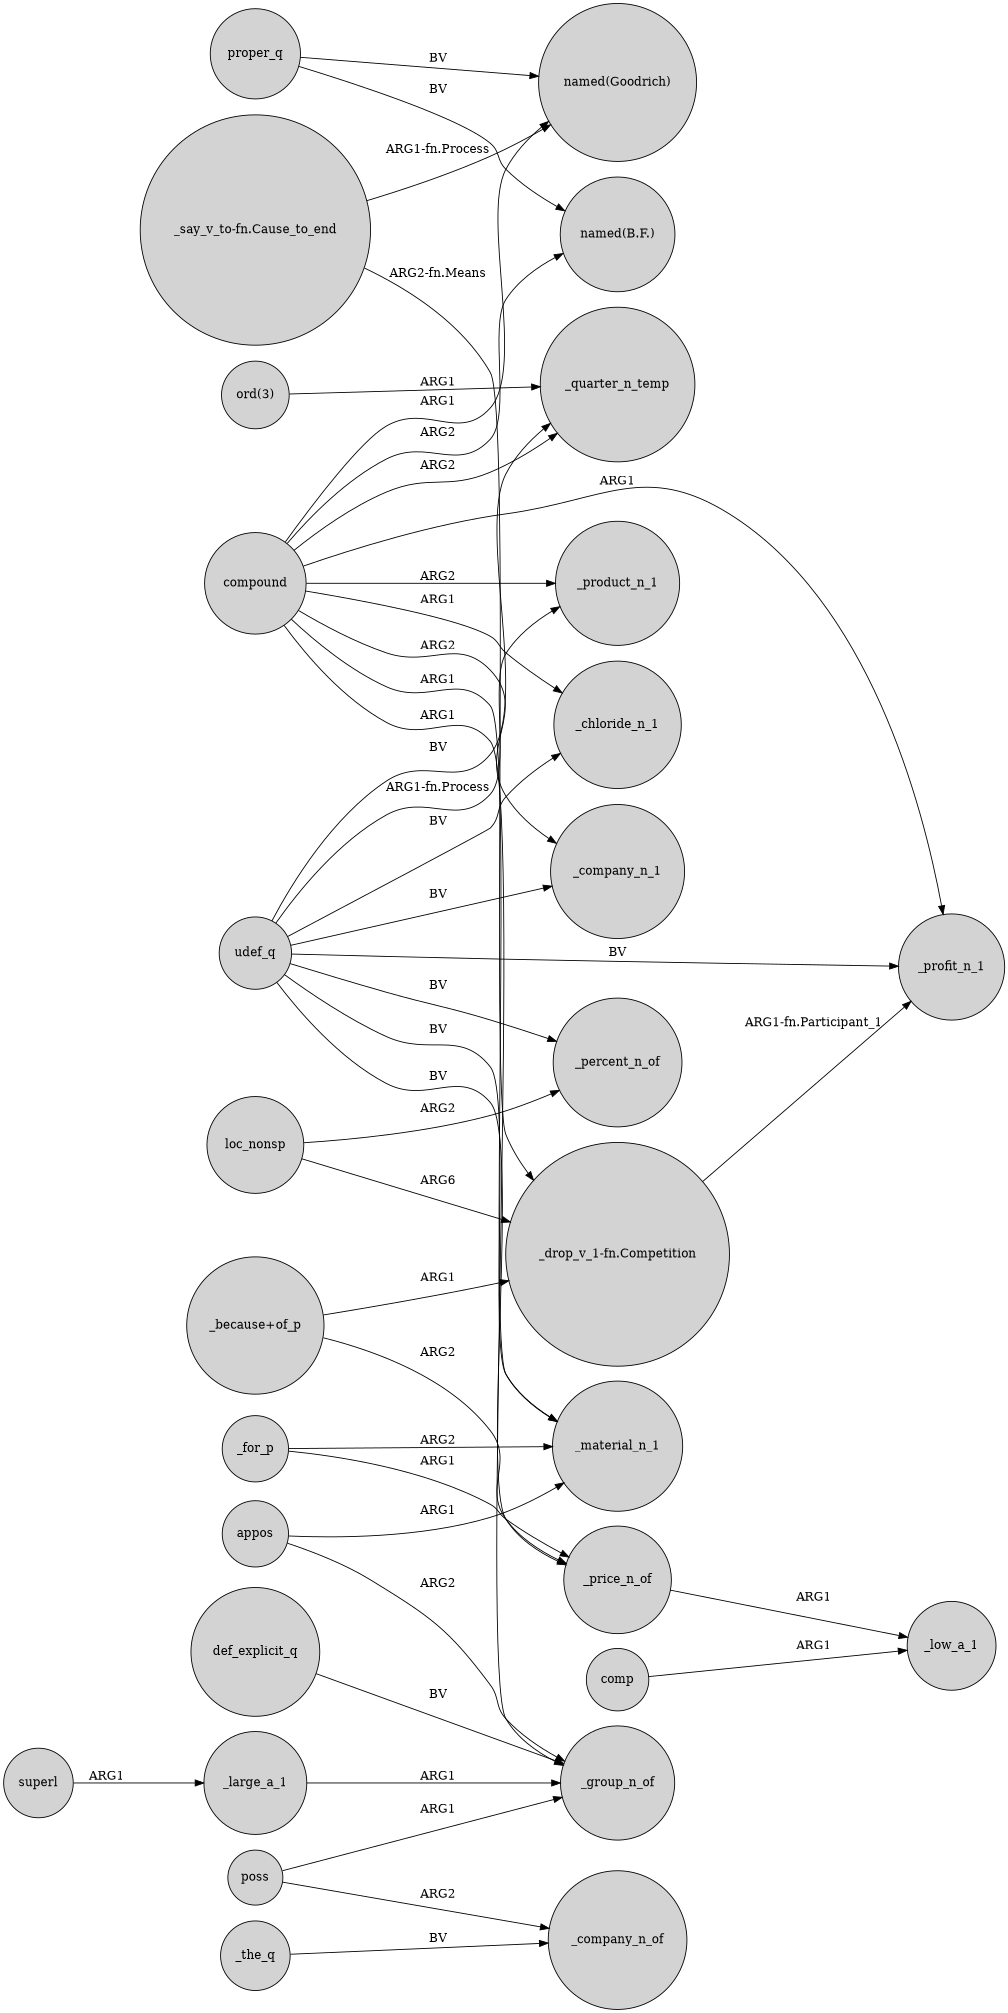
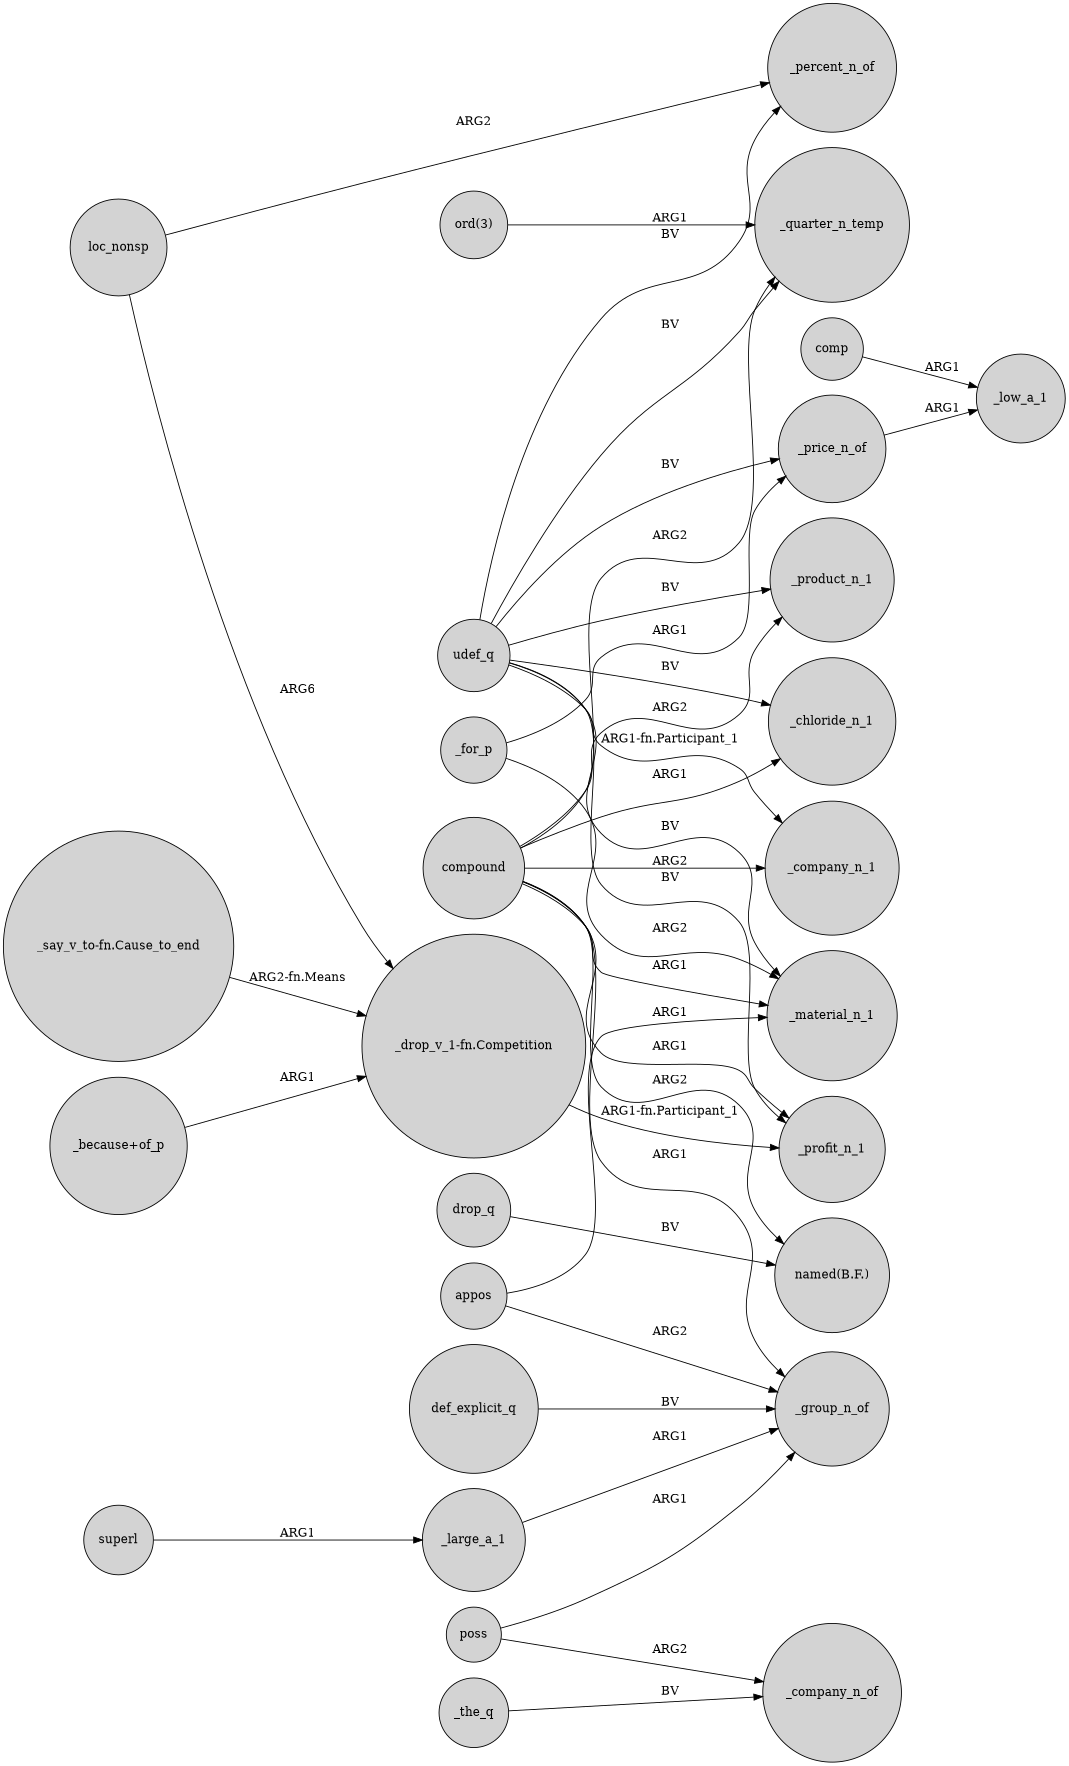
(255, 54) -> (474, 1210)
(618, 82) -> none
(438, 788) -> (670, 588)
(438, 895) -> (670, 739)
(479, 1418) -> none
